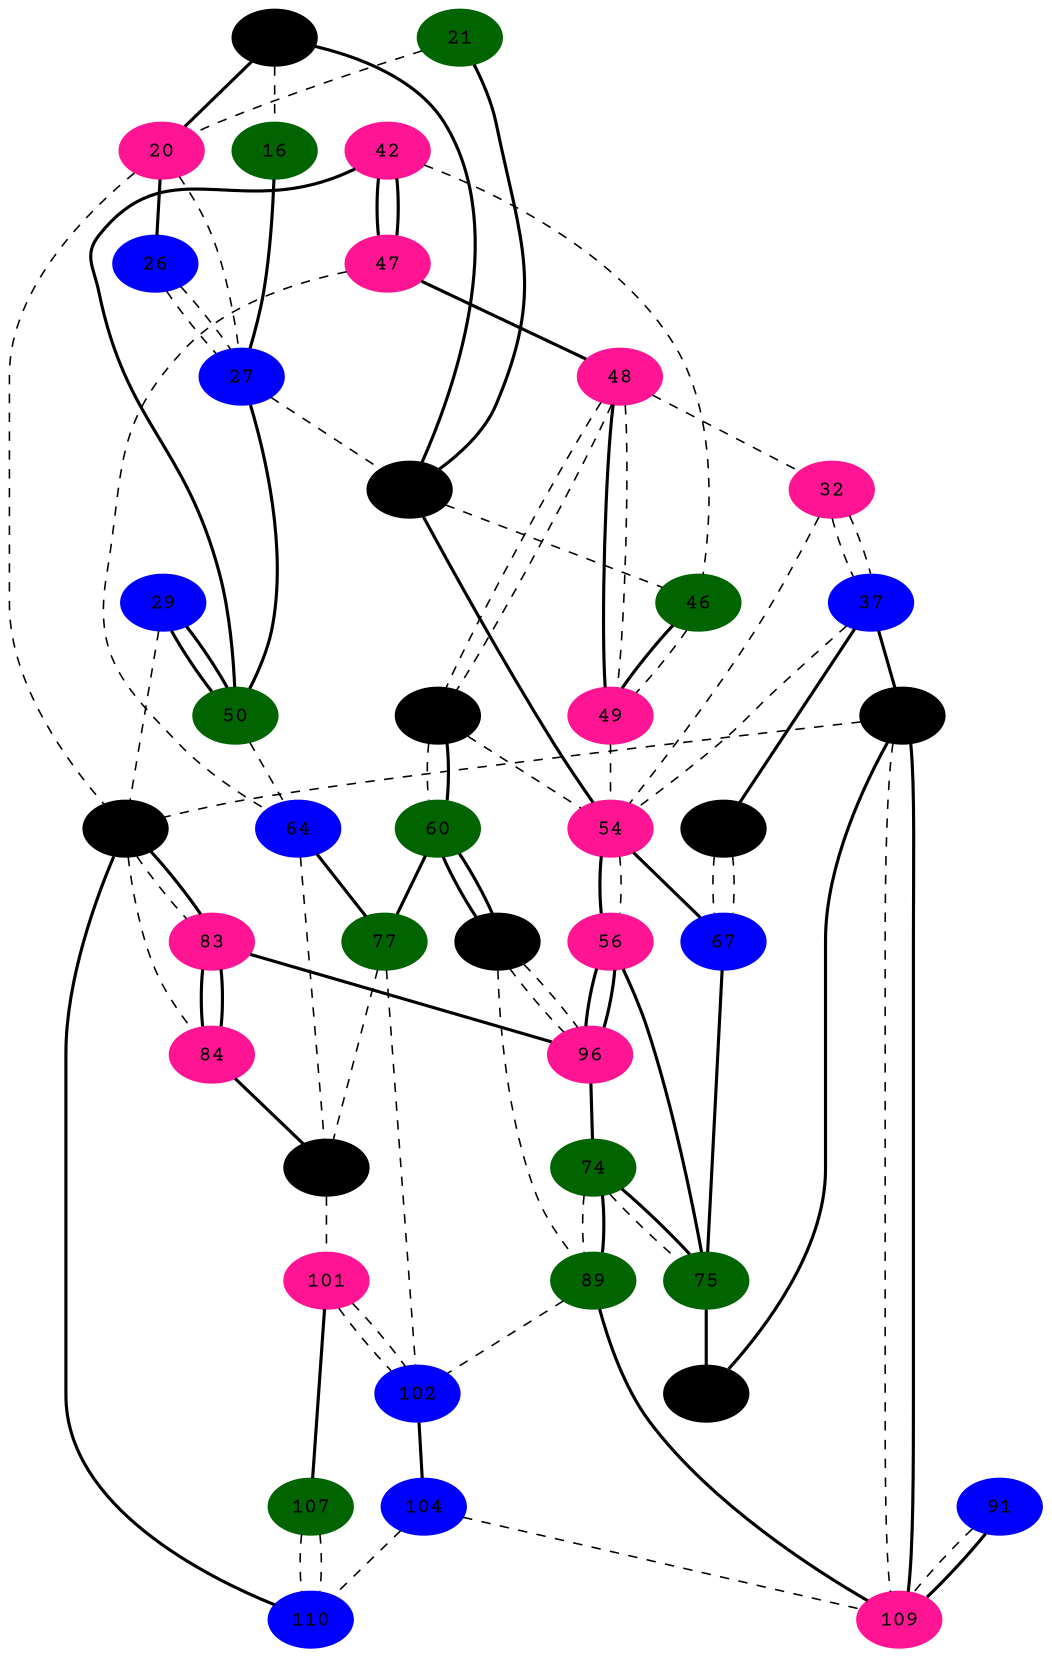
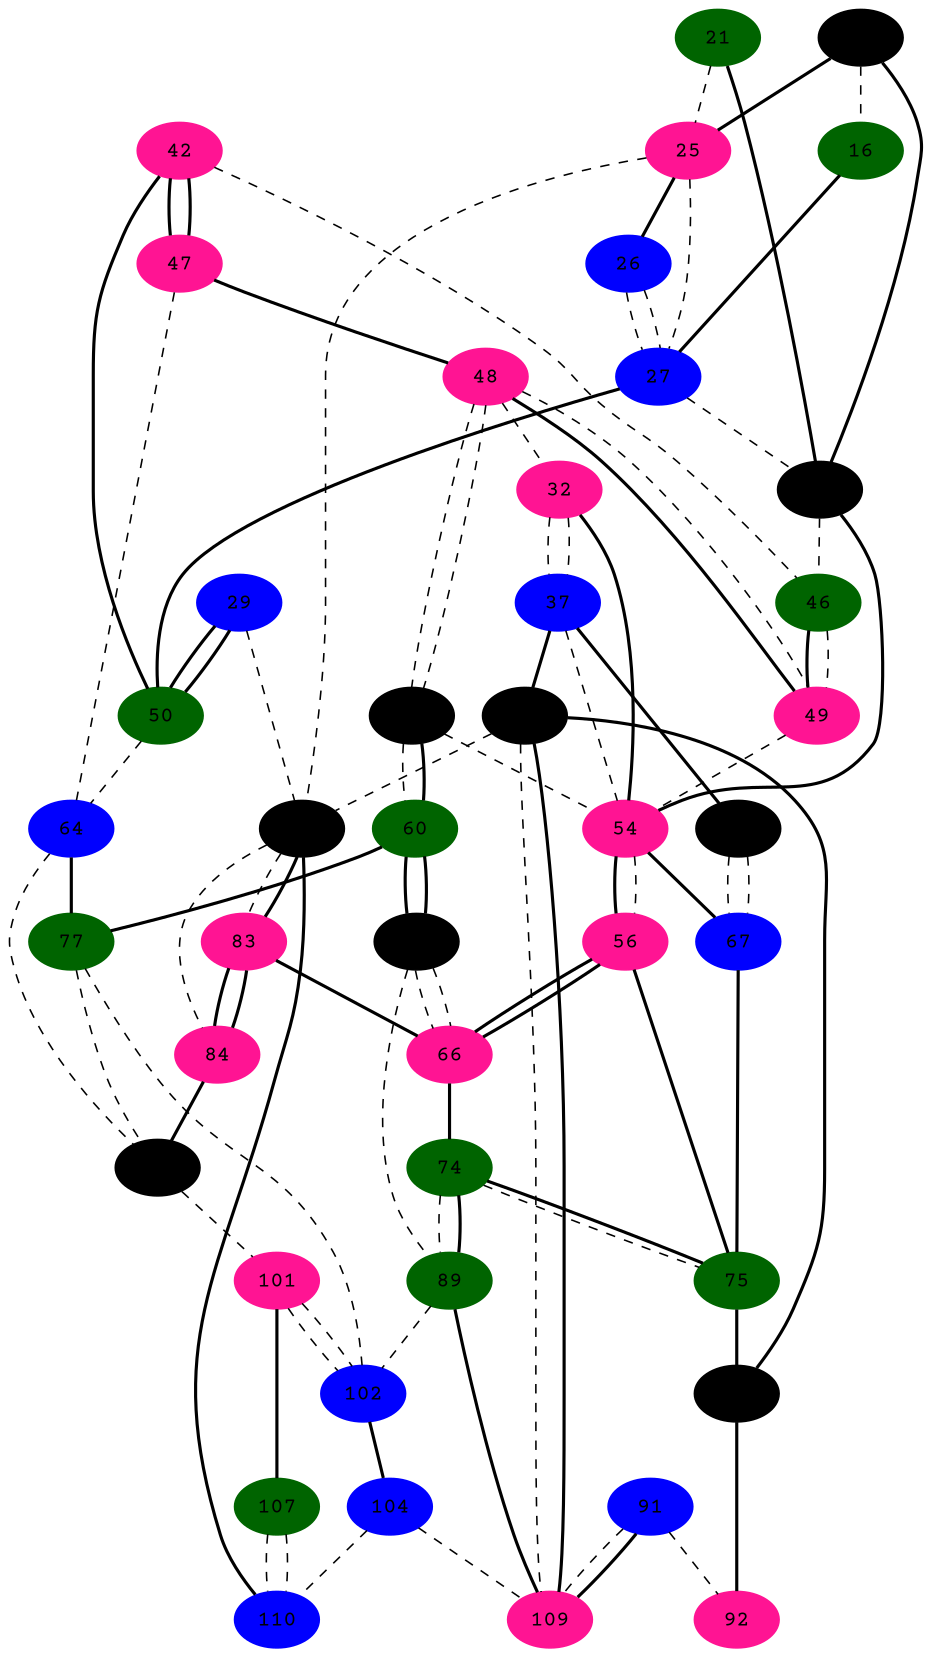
(162, 151) -> (688, 151)
(732, 665) -> (630, 652)
(590, 1055) -> (450, 1055)
none -> (737, 1620)
